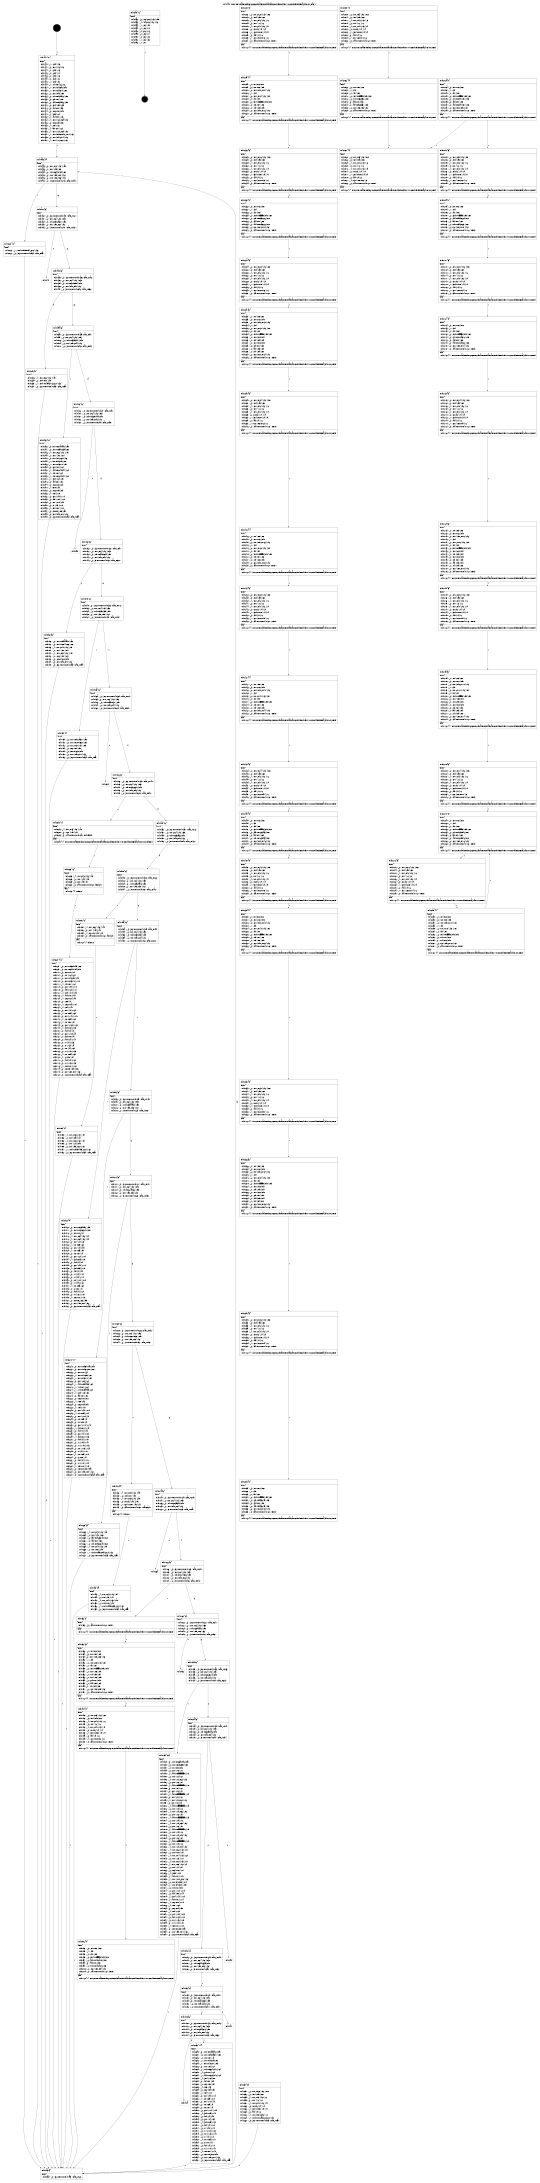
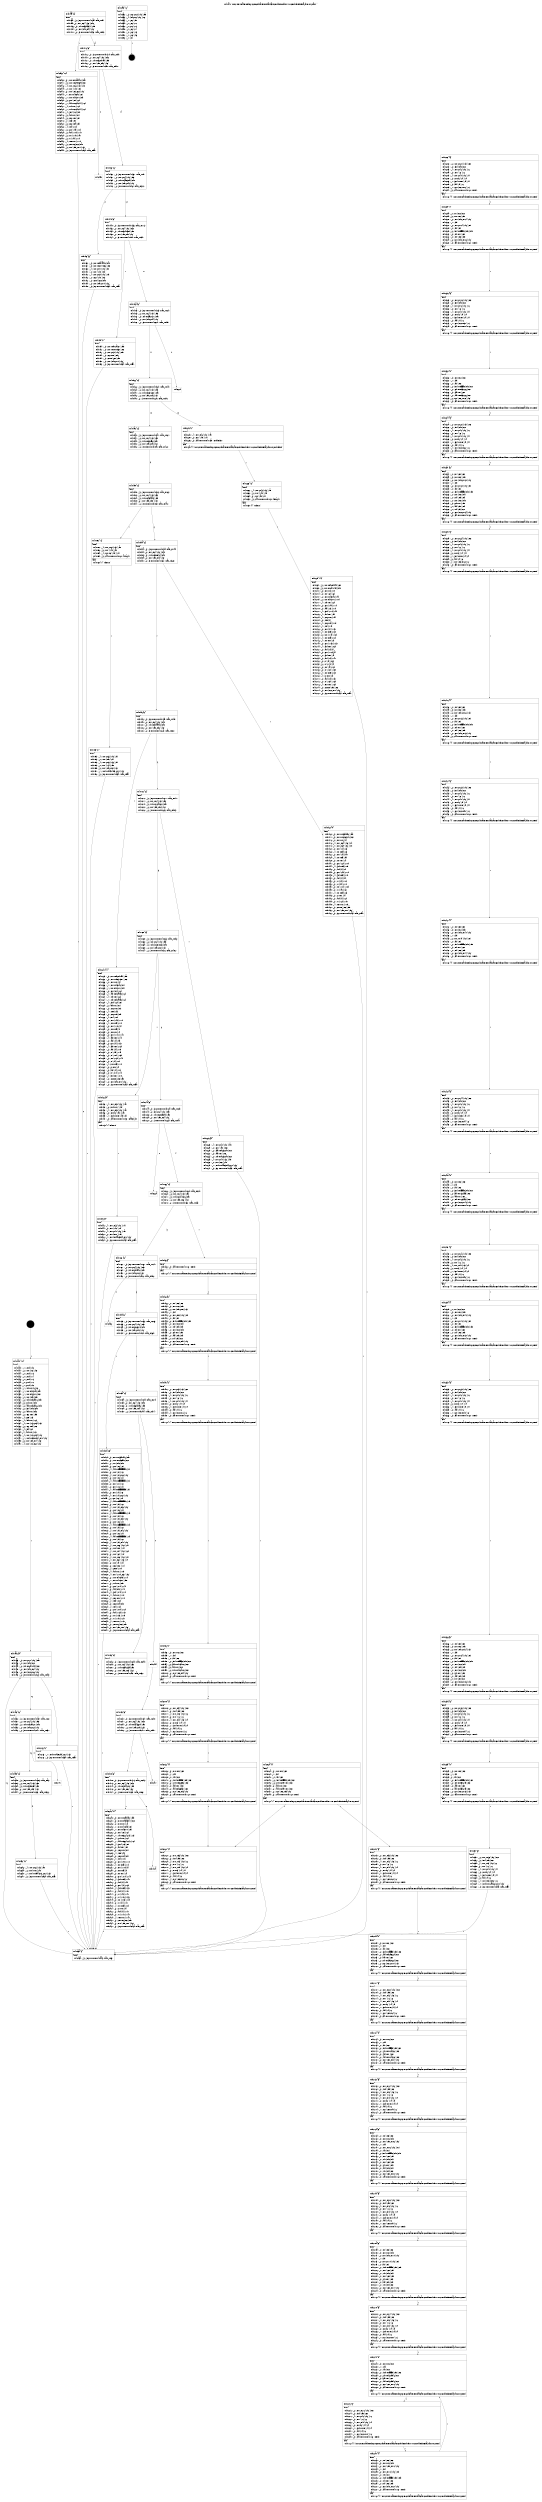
(73, 308) -> none
none -> (208, 1692)
none -> (490, 1826)
(201, 1979) -> (149, 1689)
